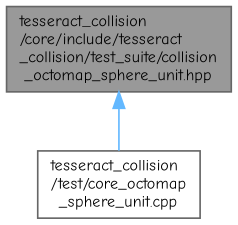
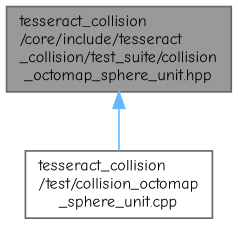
(119, 185) -> (119, 185)
